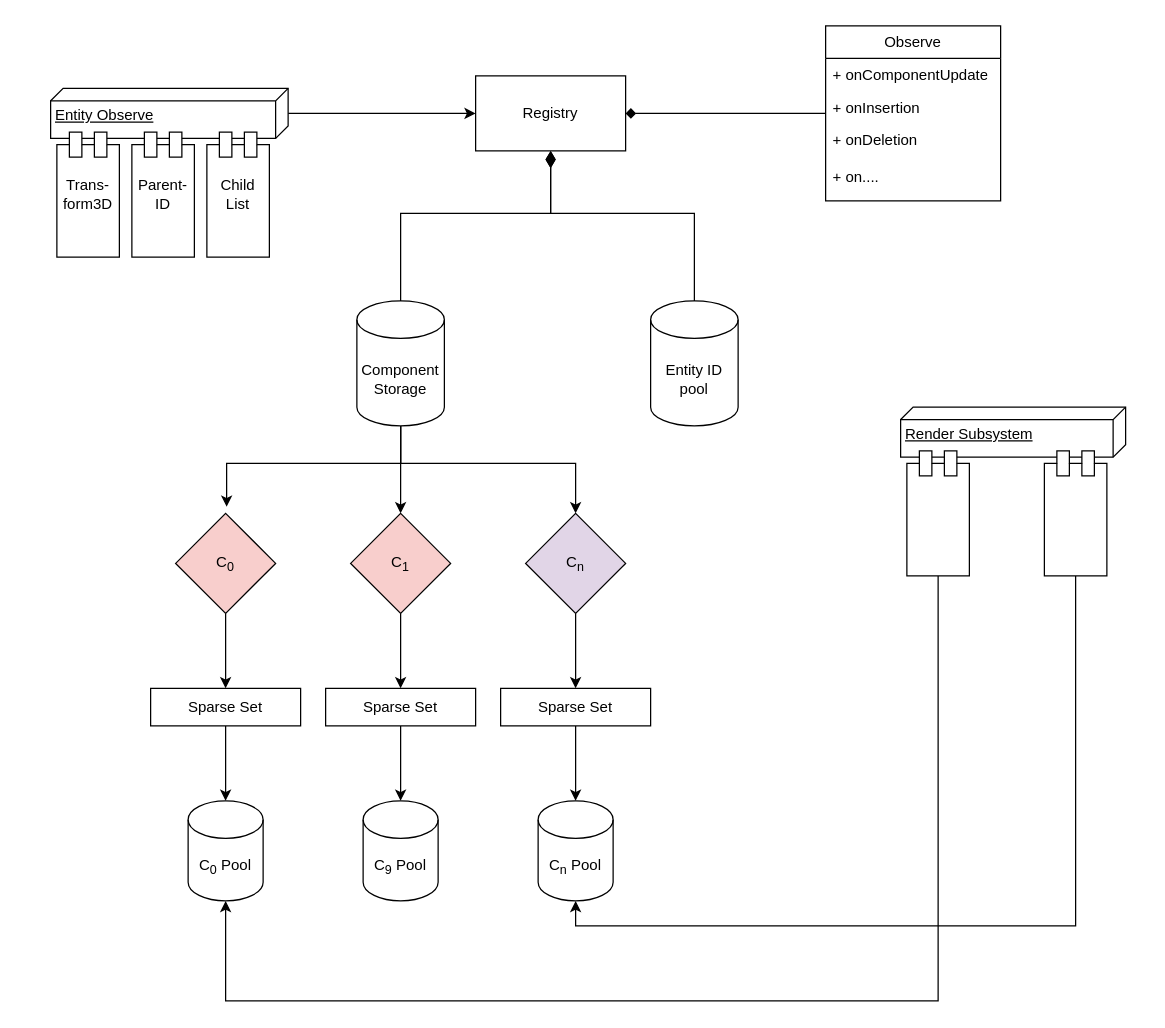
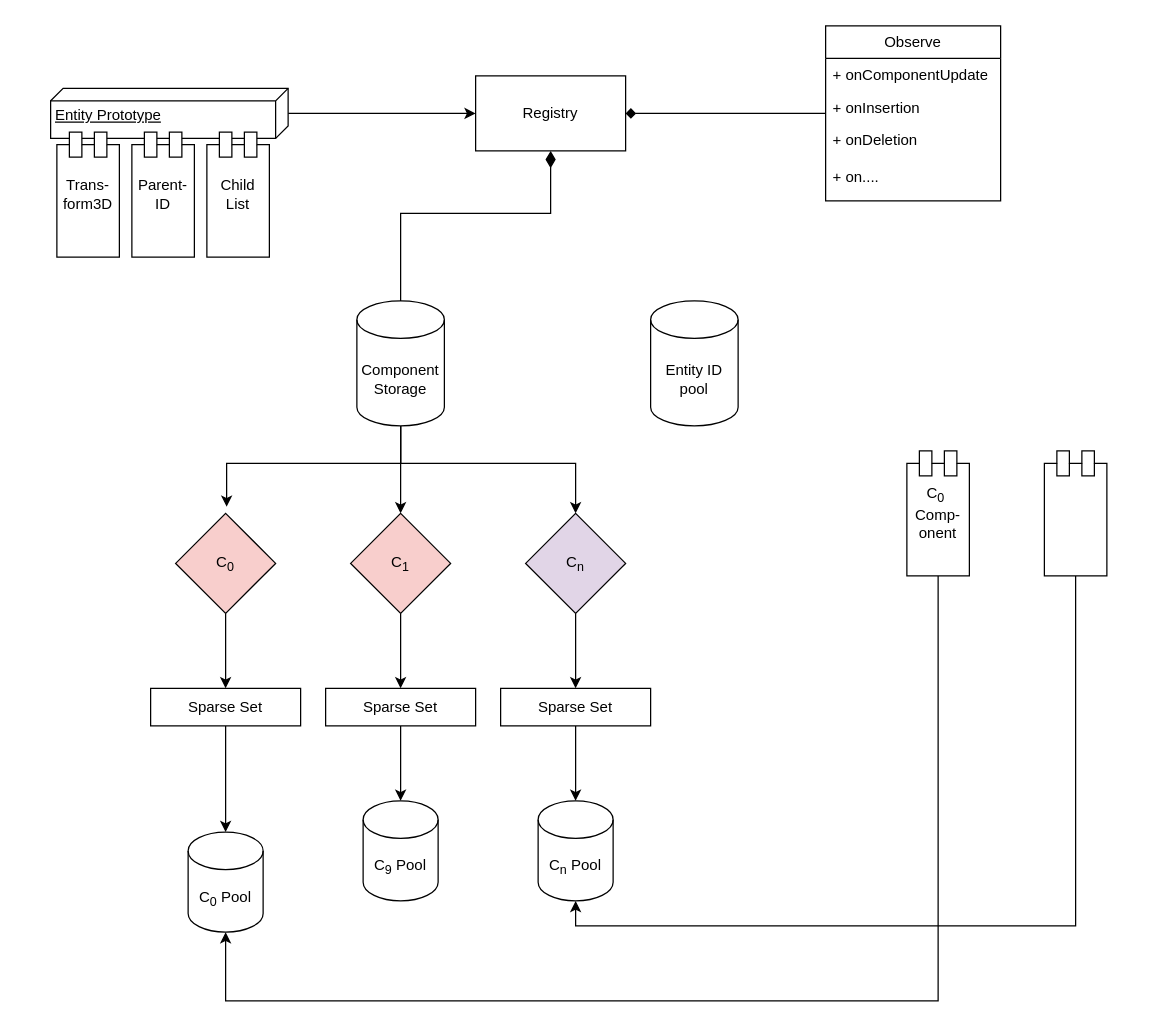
(111, 116) -> (119, 116)
(667, 213) -> none
(1013, 432) -> none
none -> (938, 513)
(226, 851) -> (226, 882)
